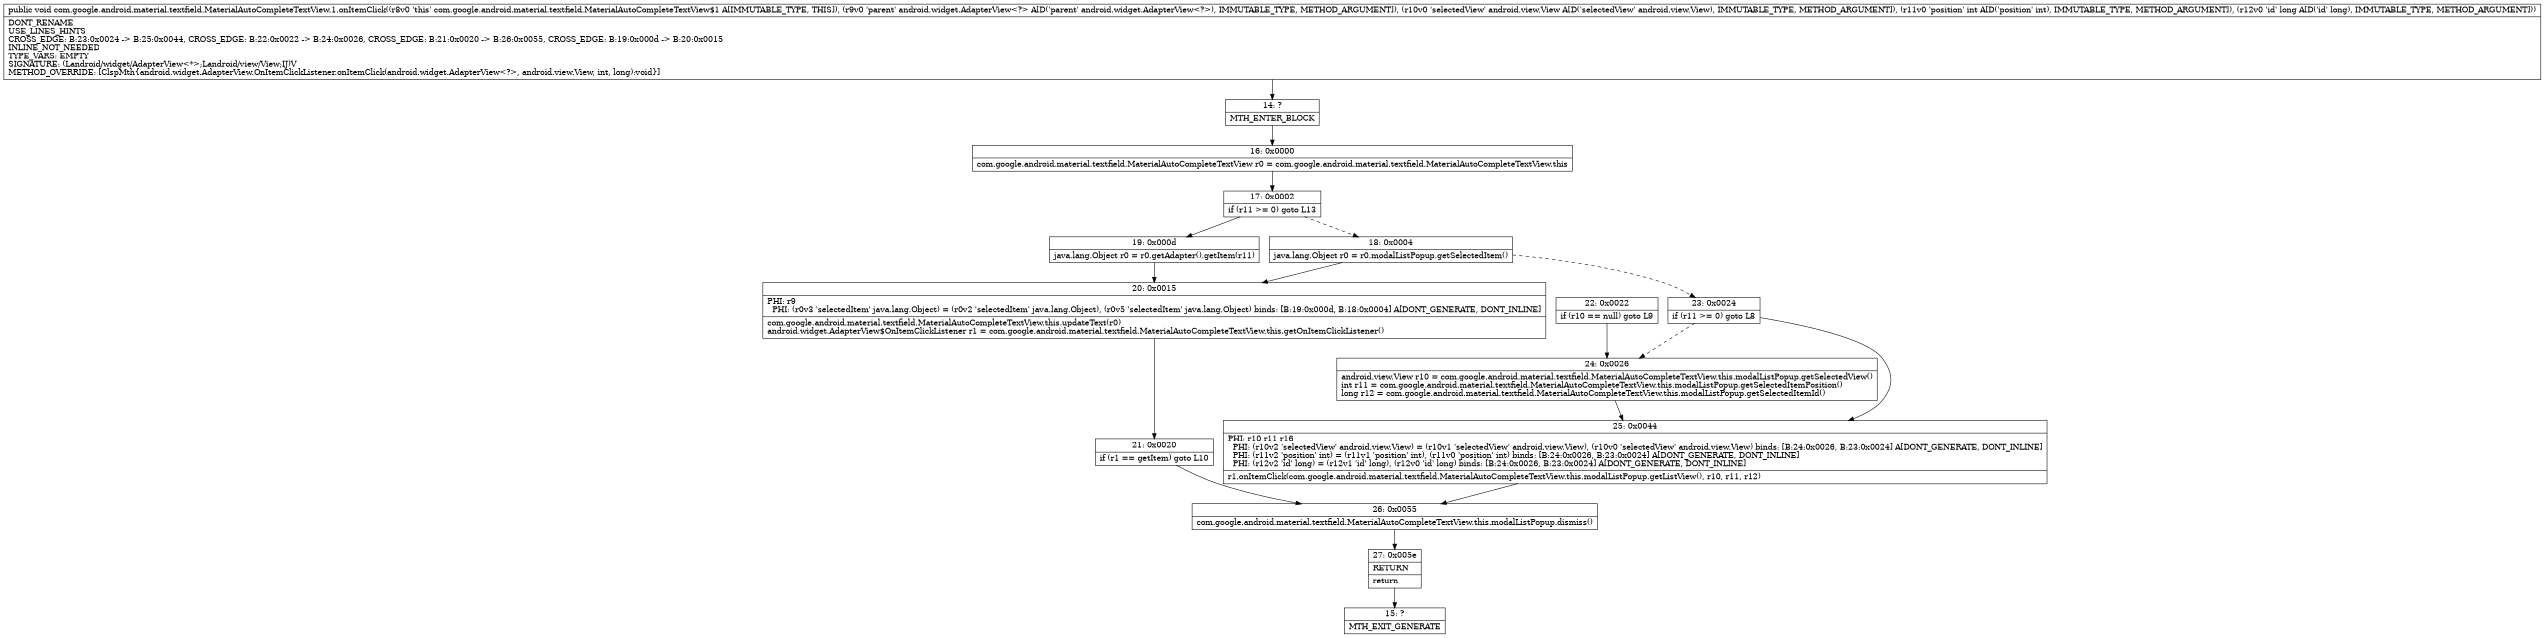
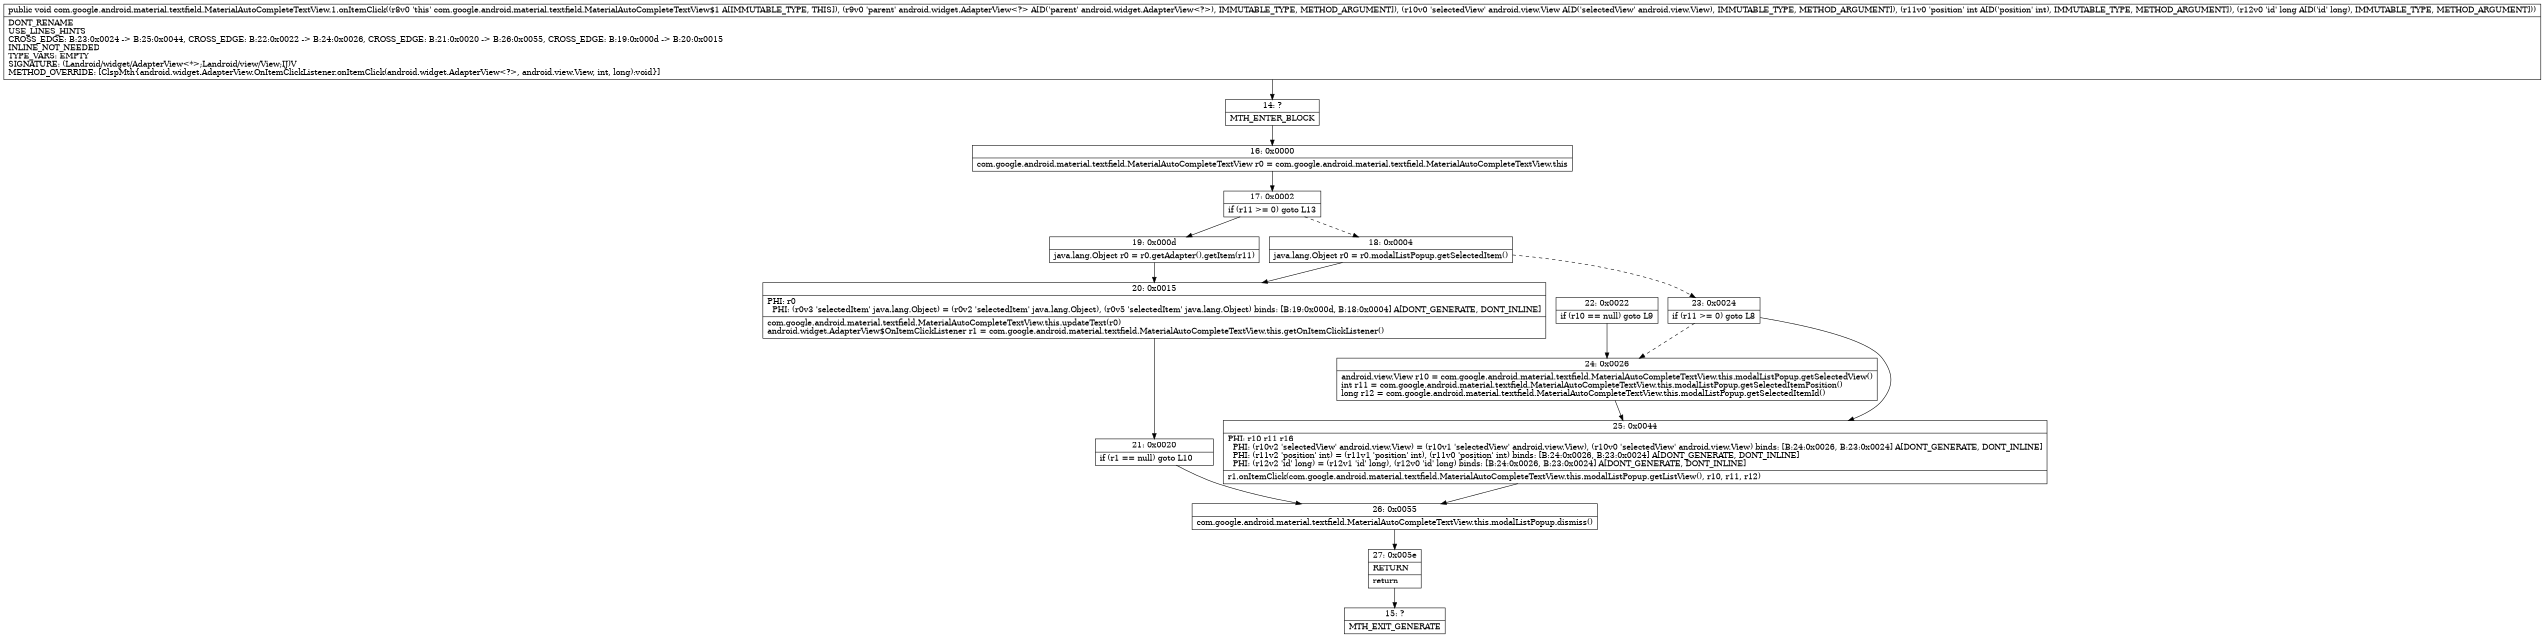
(783, 302) -> (783, 302)
(1154, 458) -> (1146, 458)
